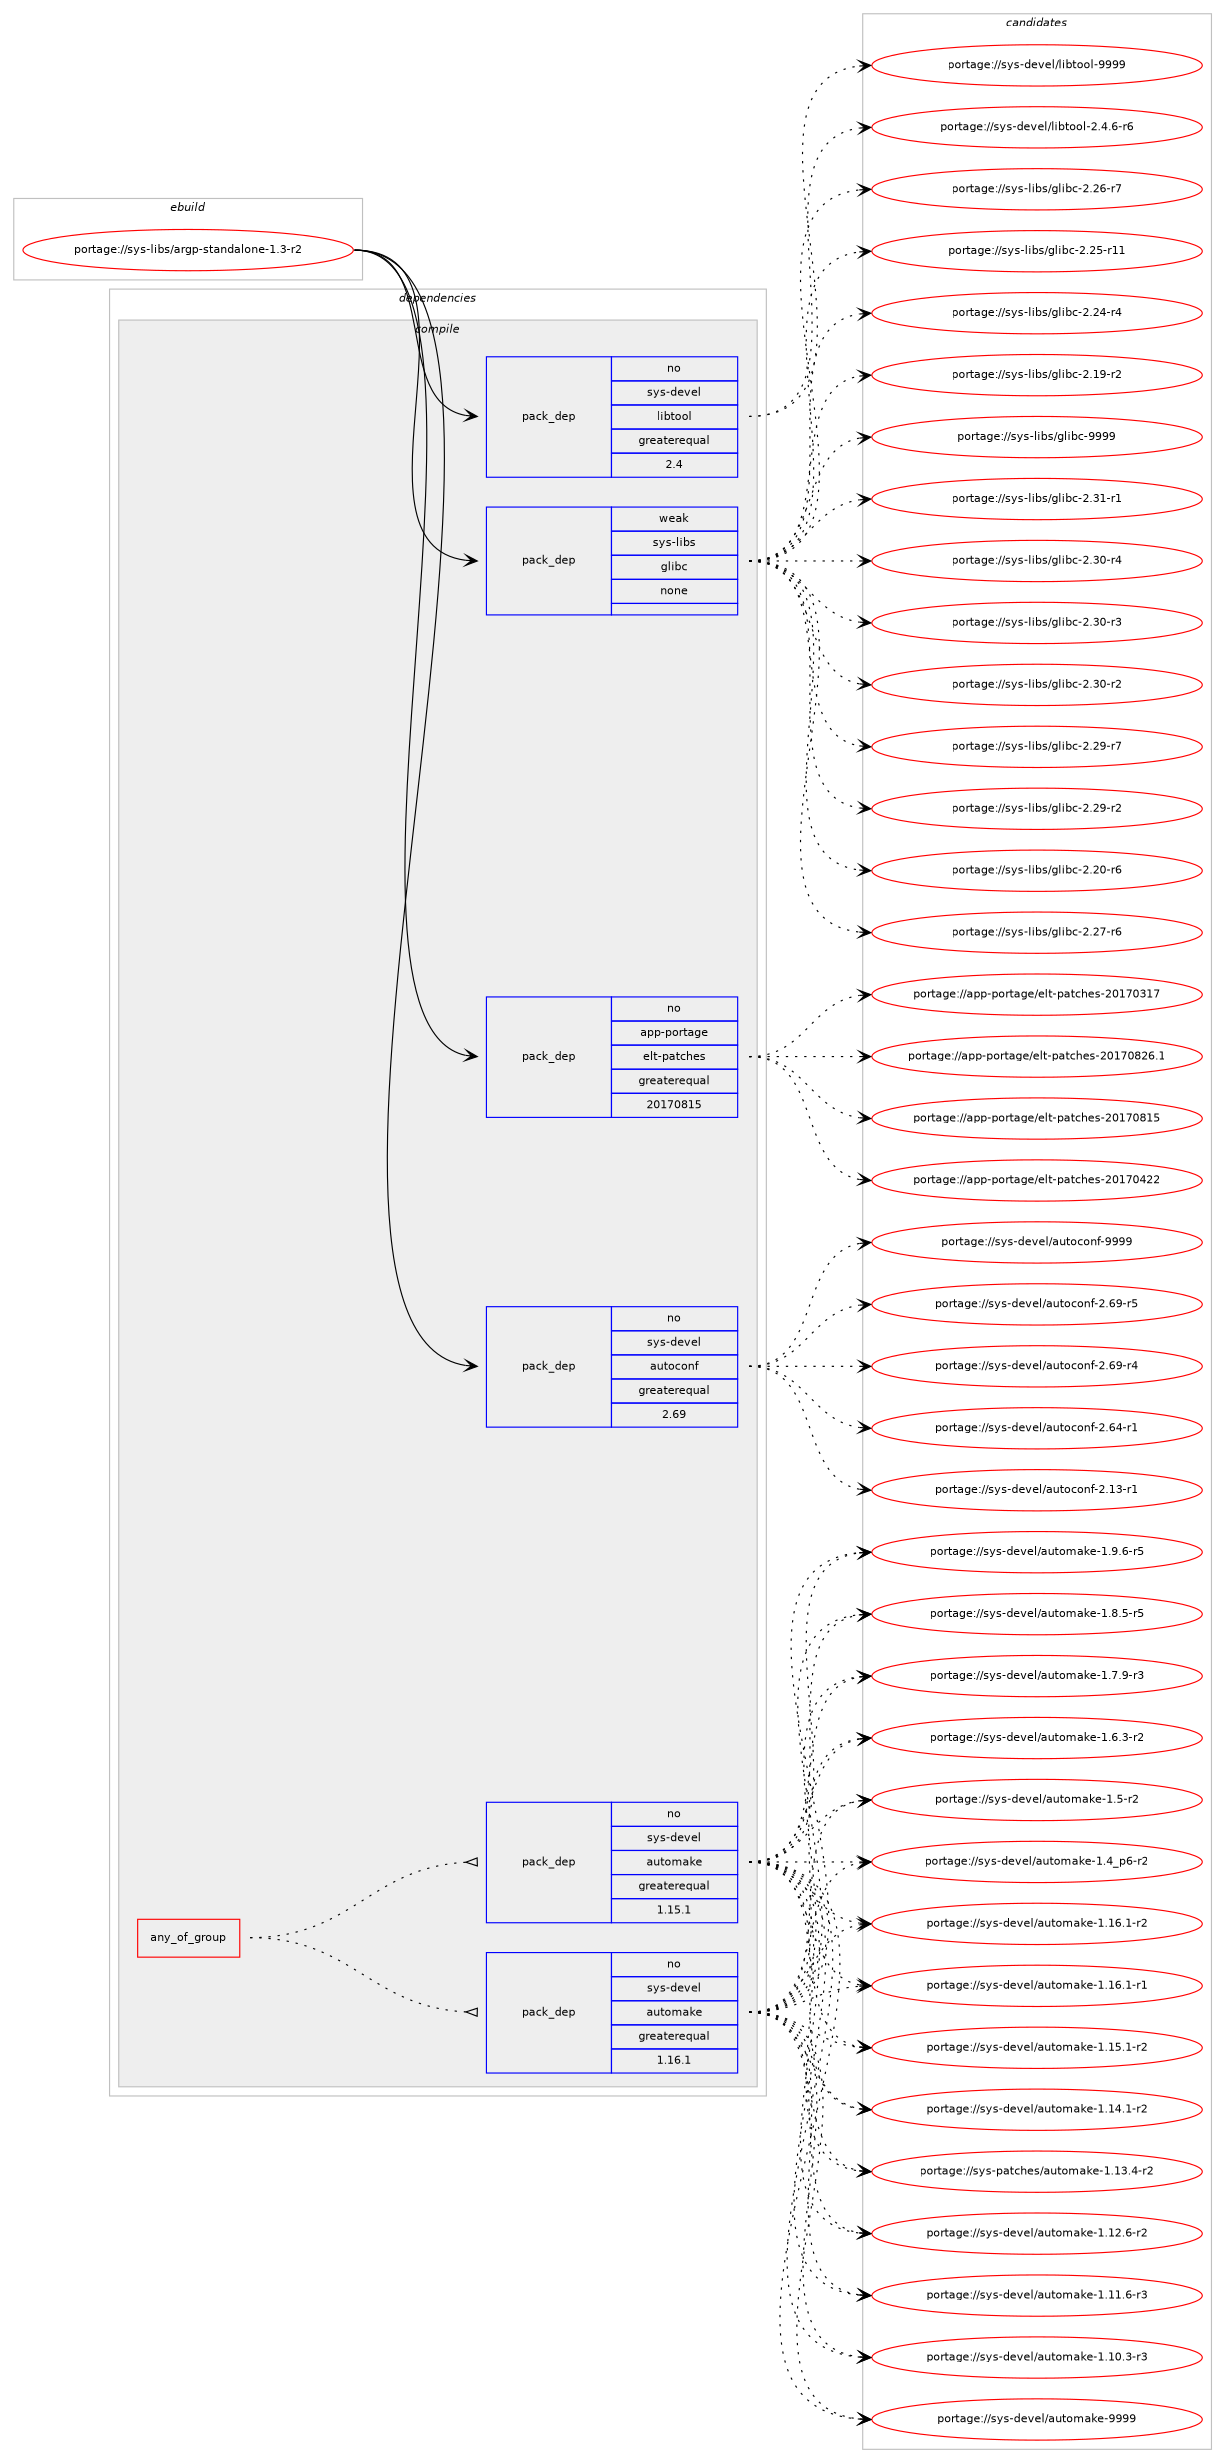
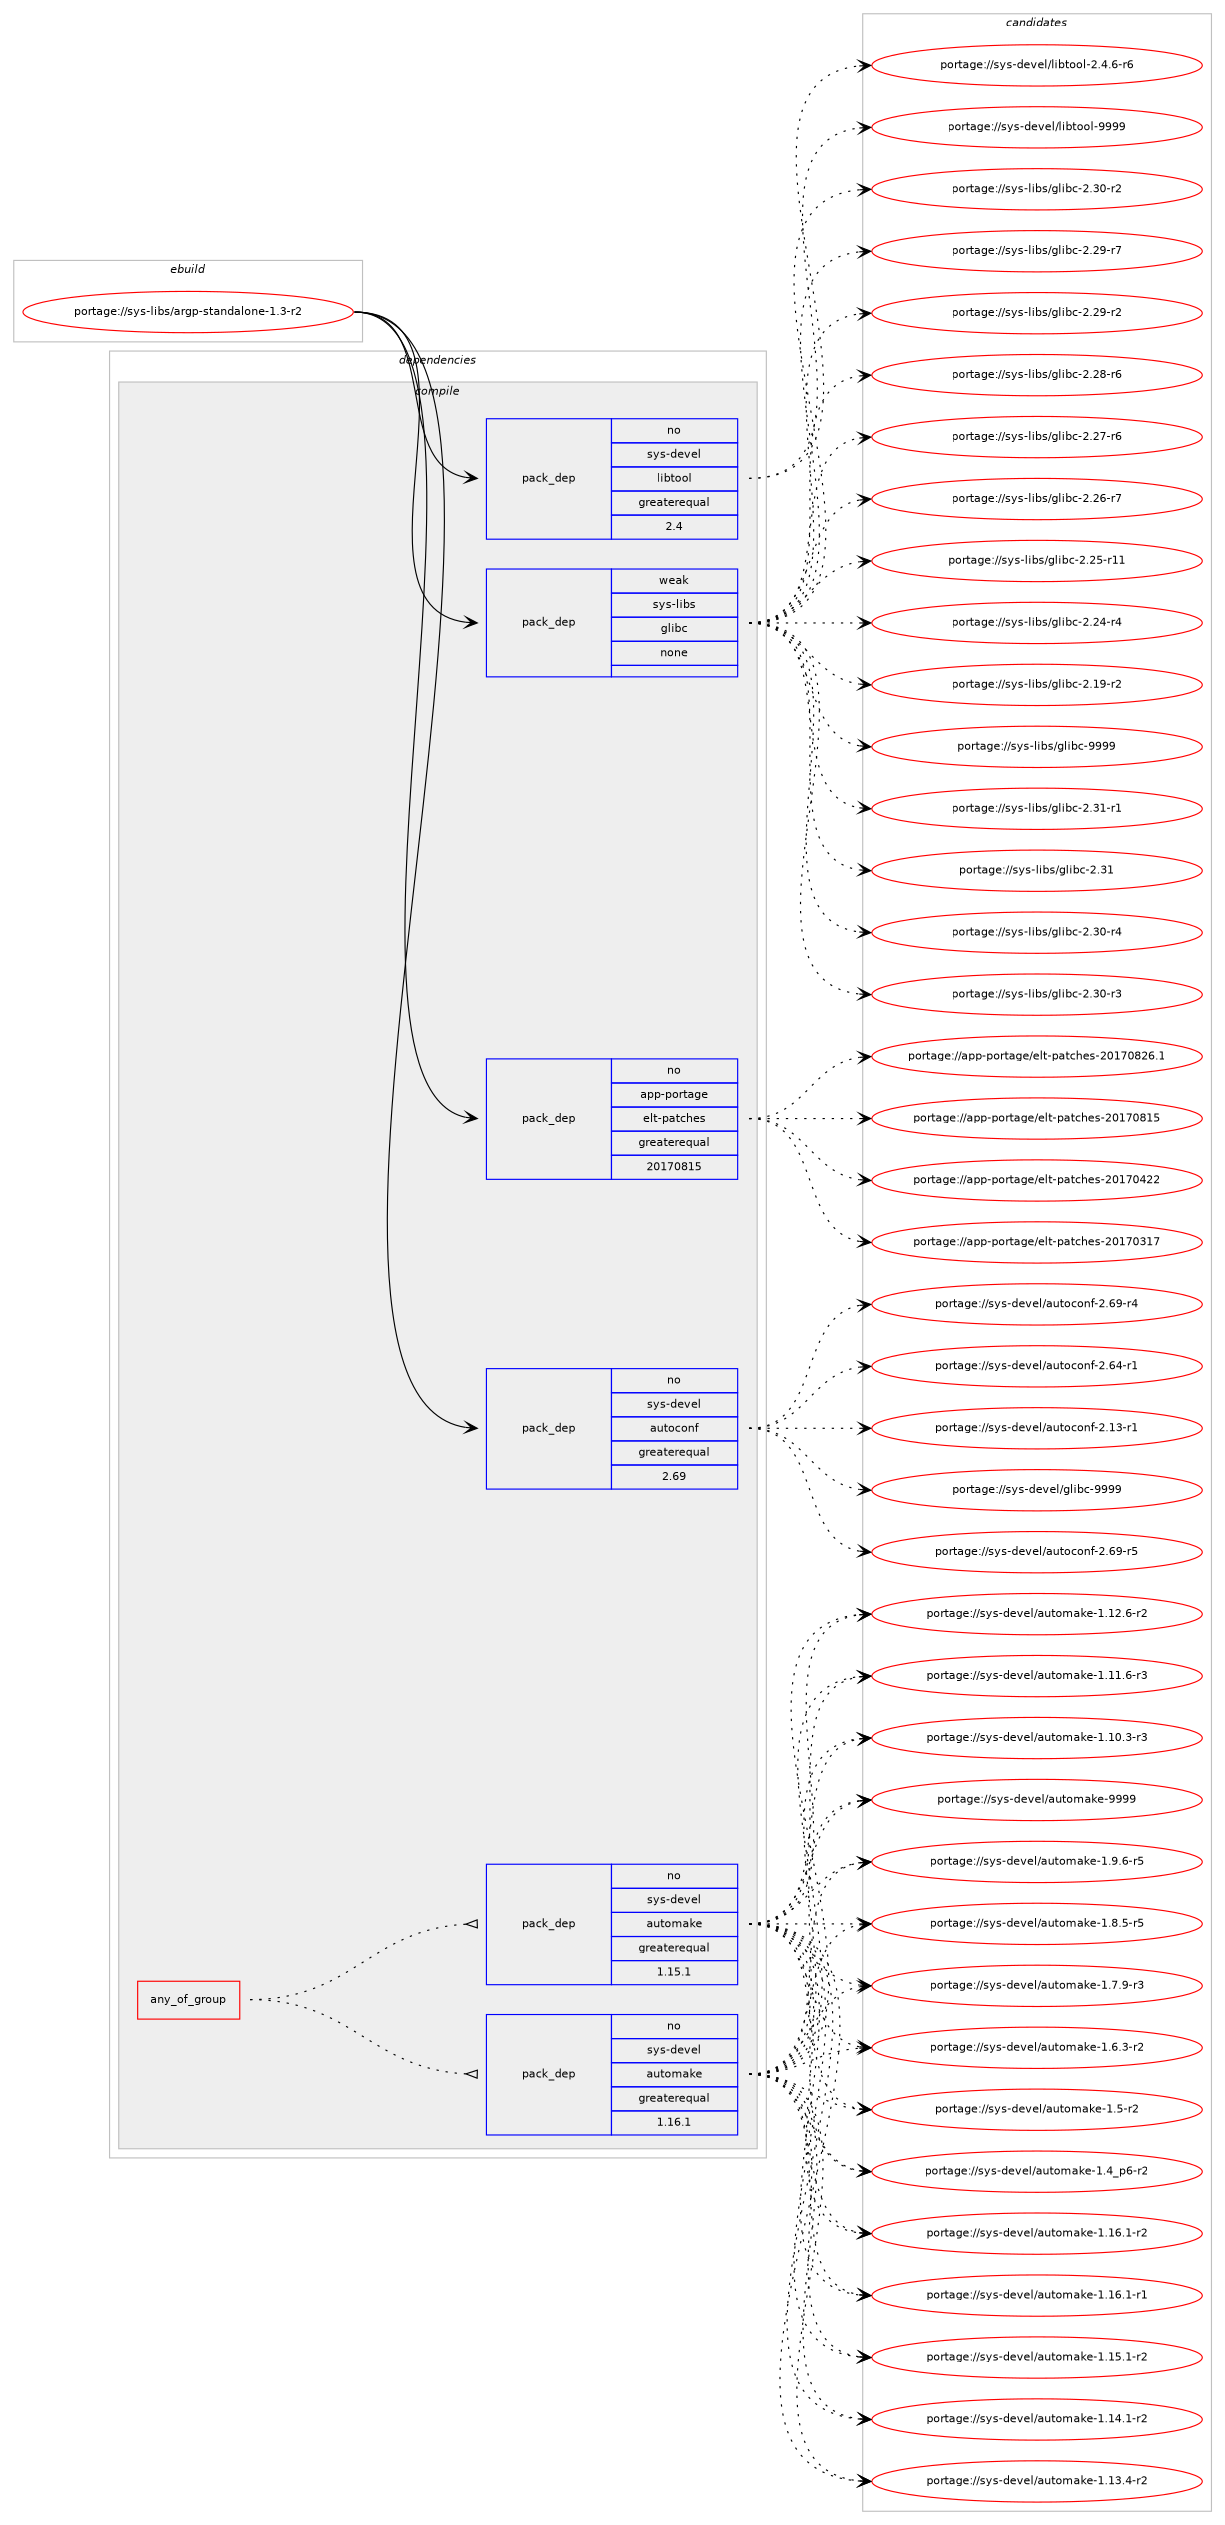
(1037, 871) -> (1037, 375)
none -> (1037, 871)
(1037, 1242) -> (1037, 1490)
(1037, 2172) -> (1037, 2481)
